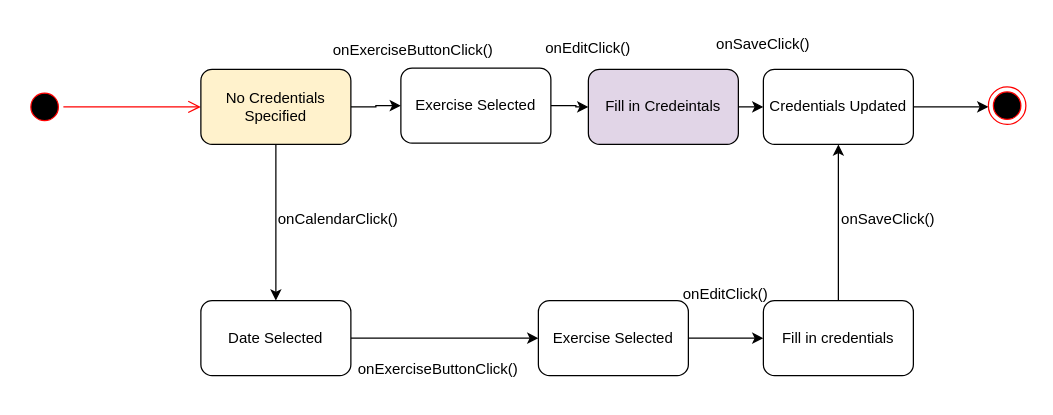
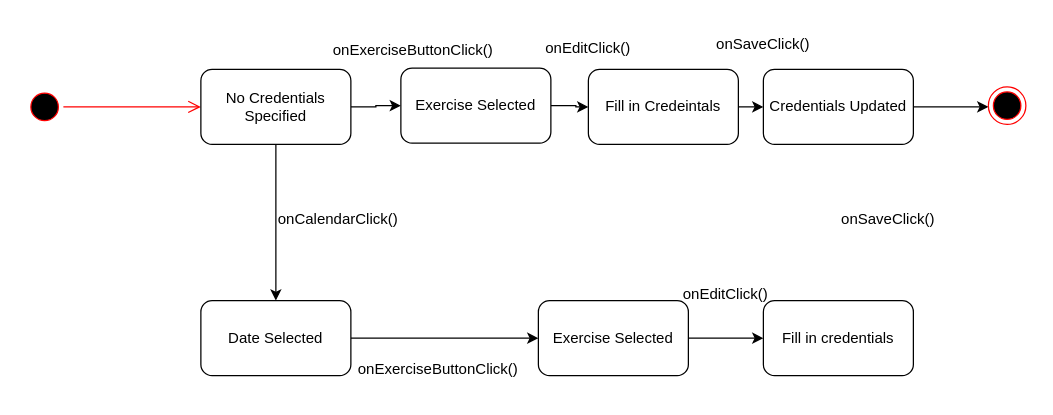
(276, 107) -> (276, 107)
(663, 107) -> (663, 107)
(838, 226) -> none
